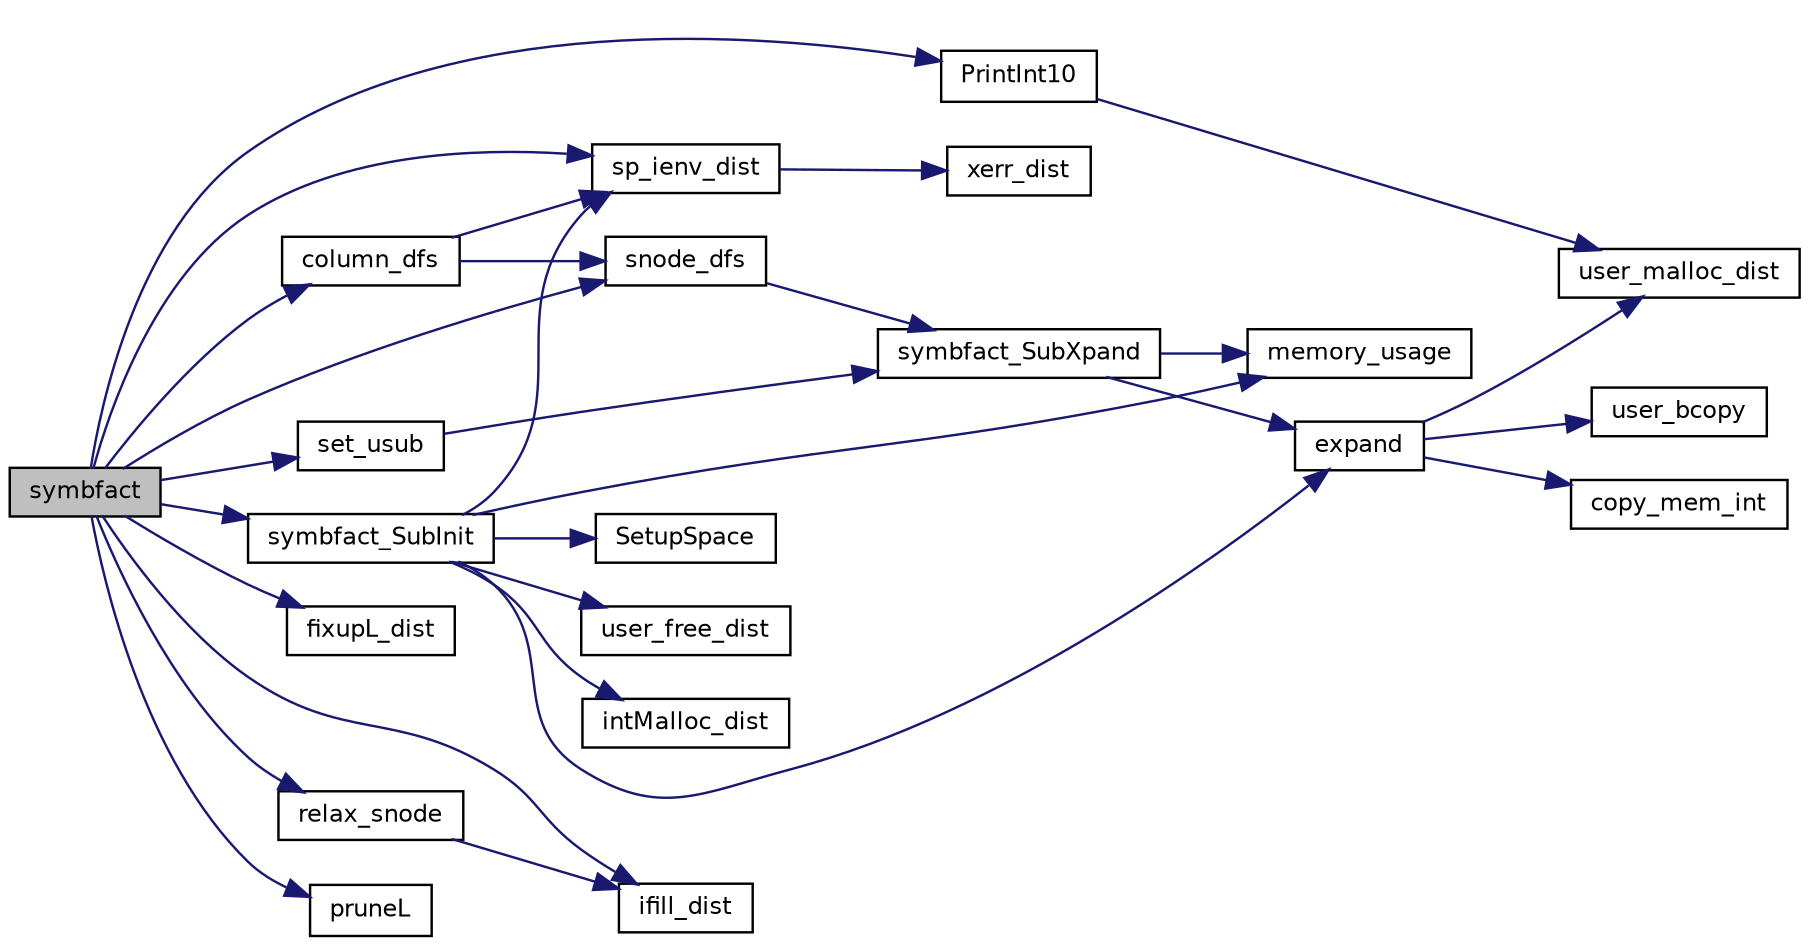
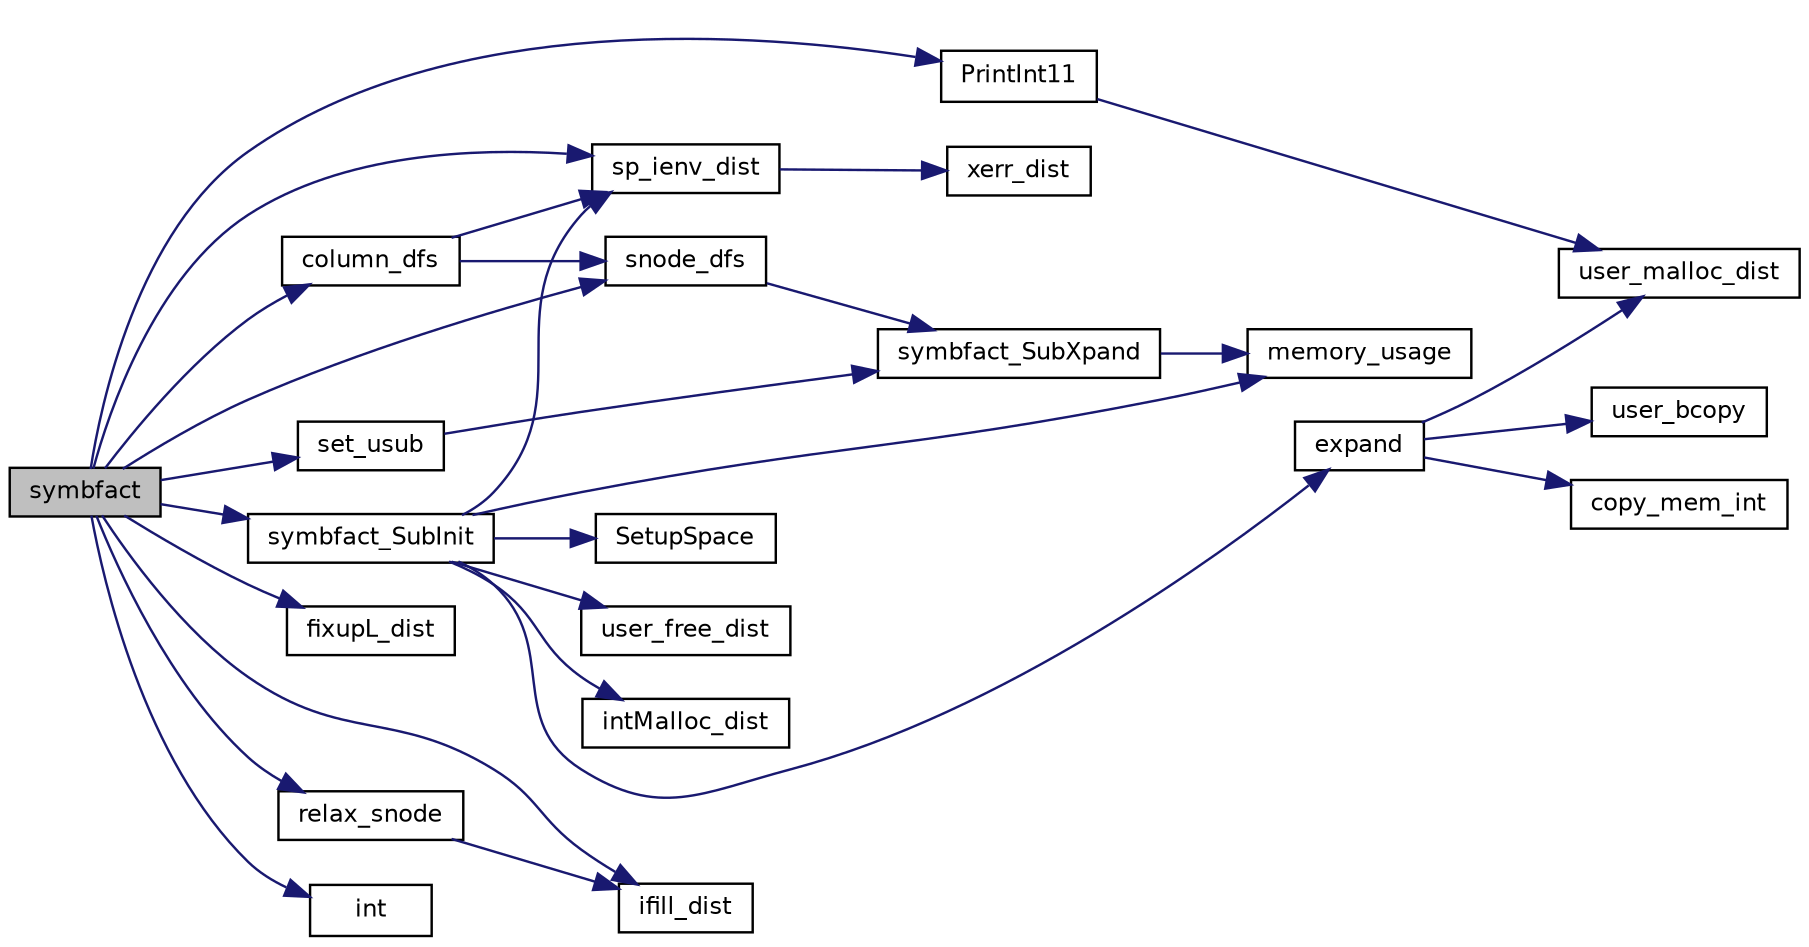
(1019, 76) -> (1019, 76)
(1209, 405) -> none
(371, 910) -> (371, 910)
